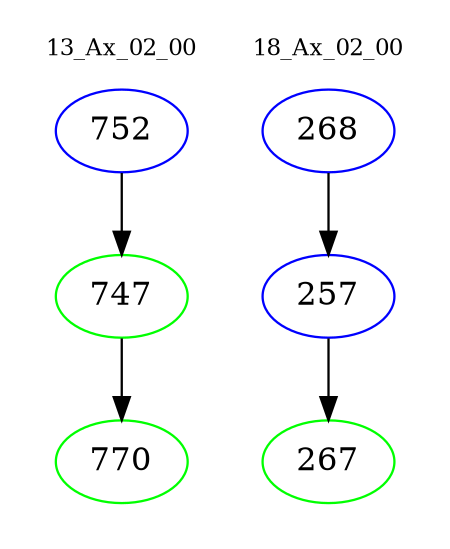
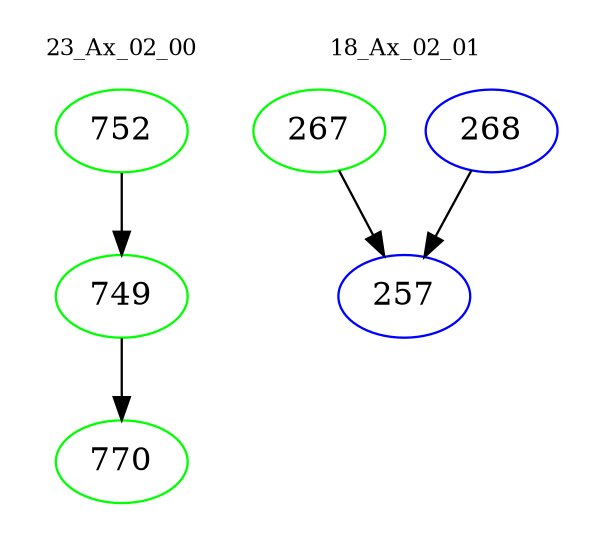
(122, 49) -> (122, 49)
(329, 49) -> (405, 49)
(122, 131) -> (122, 131)
(122, 296) -> (122, 296)
(329, 368) -> (356, 203)
